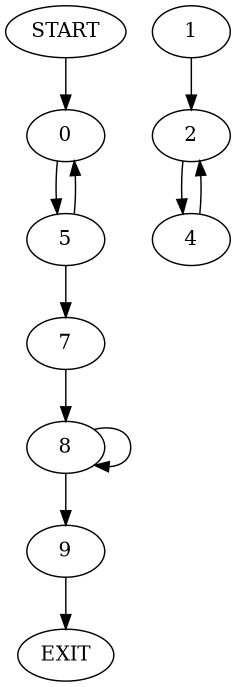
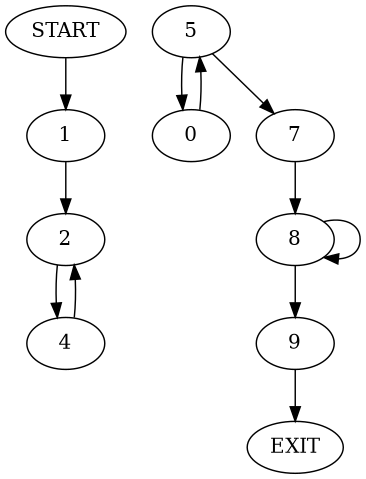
(66, 77) -> (66, 77)
